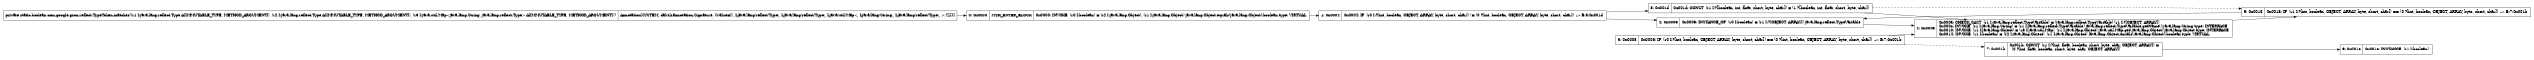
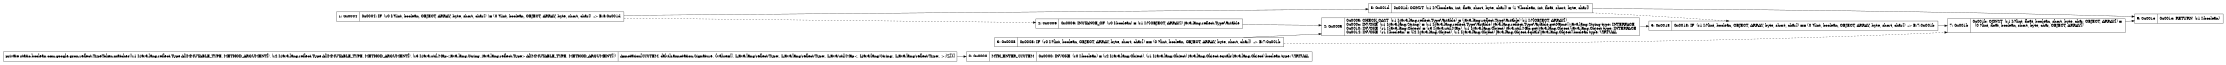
(1012, 15) -> (1013, 56)
(2054, 15) -> (1941, 26)
(1313, 16) -> none
(1909, 16) -> (1862, 11)
(1630, 20) -> (829, 20)
(2398, 49) -> (2190, 19)
